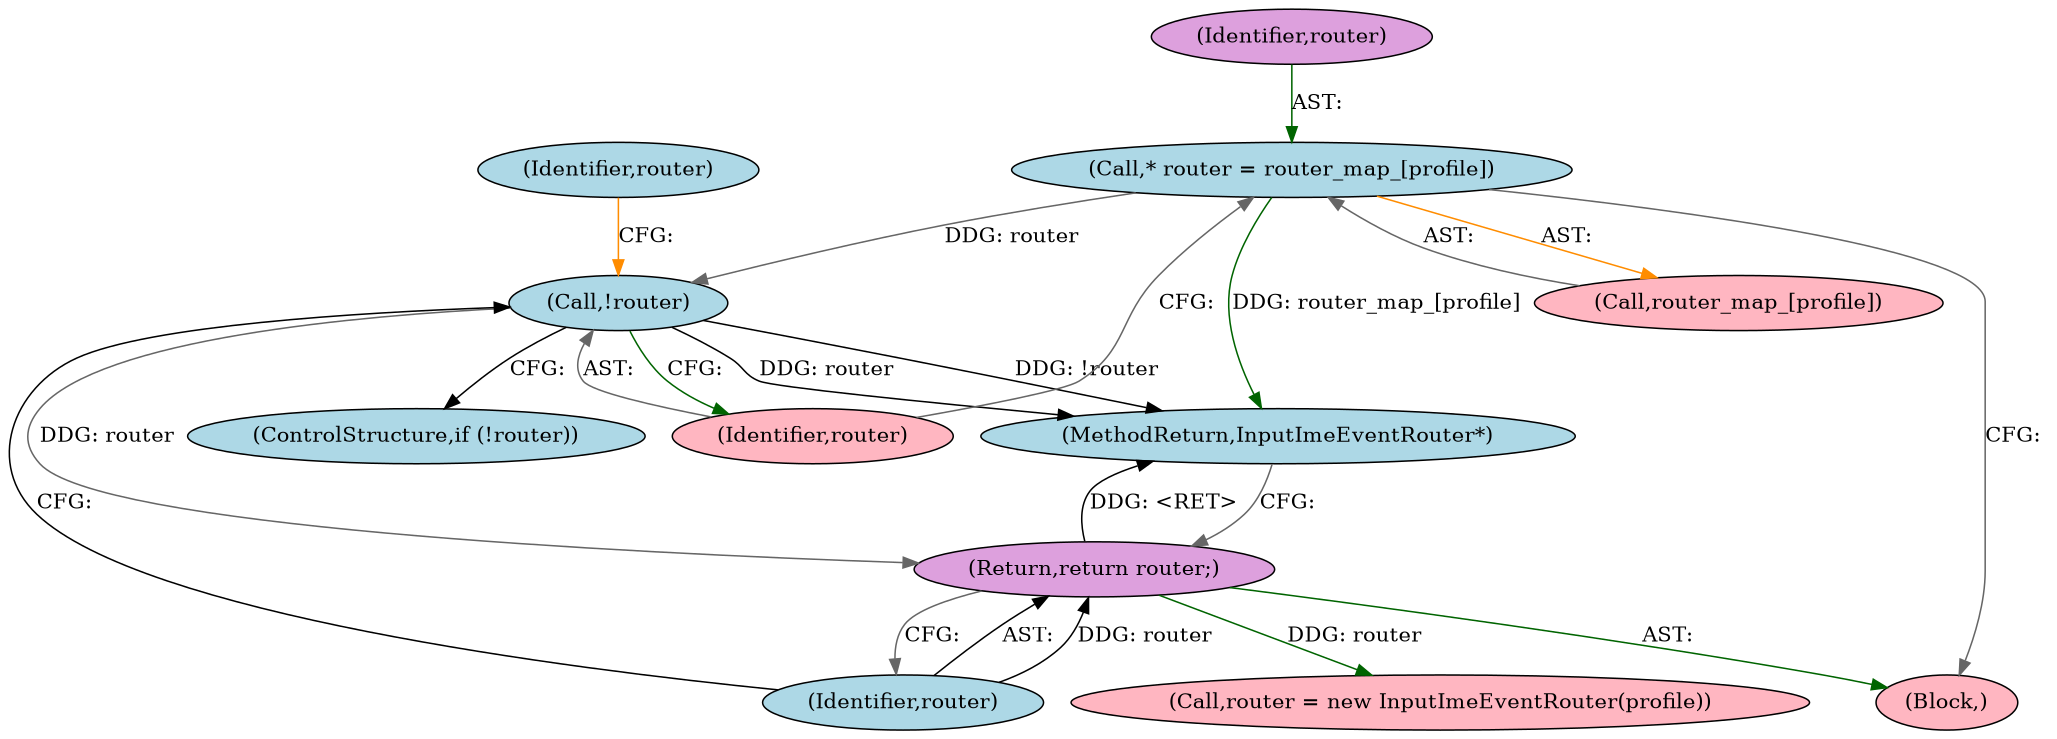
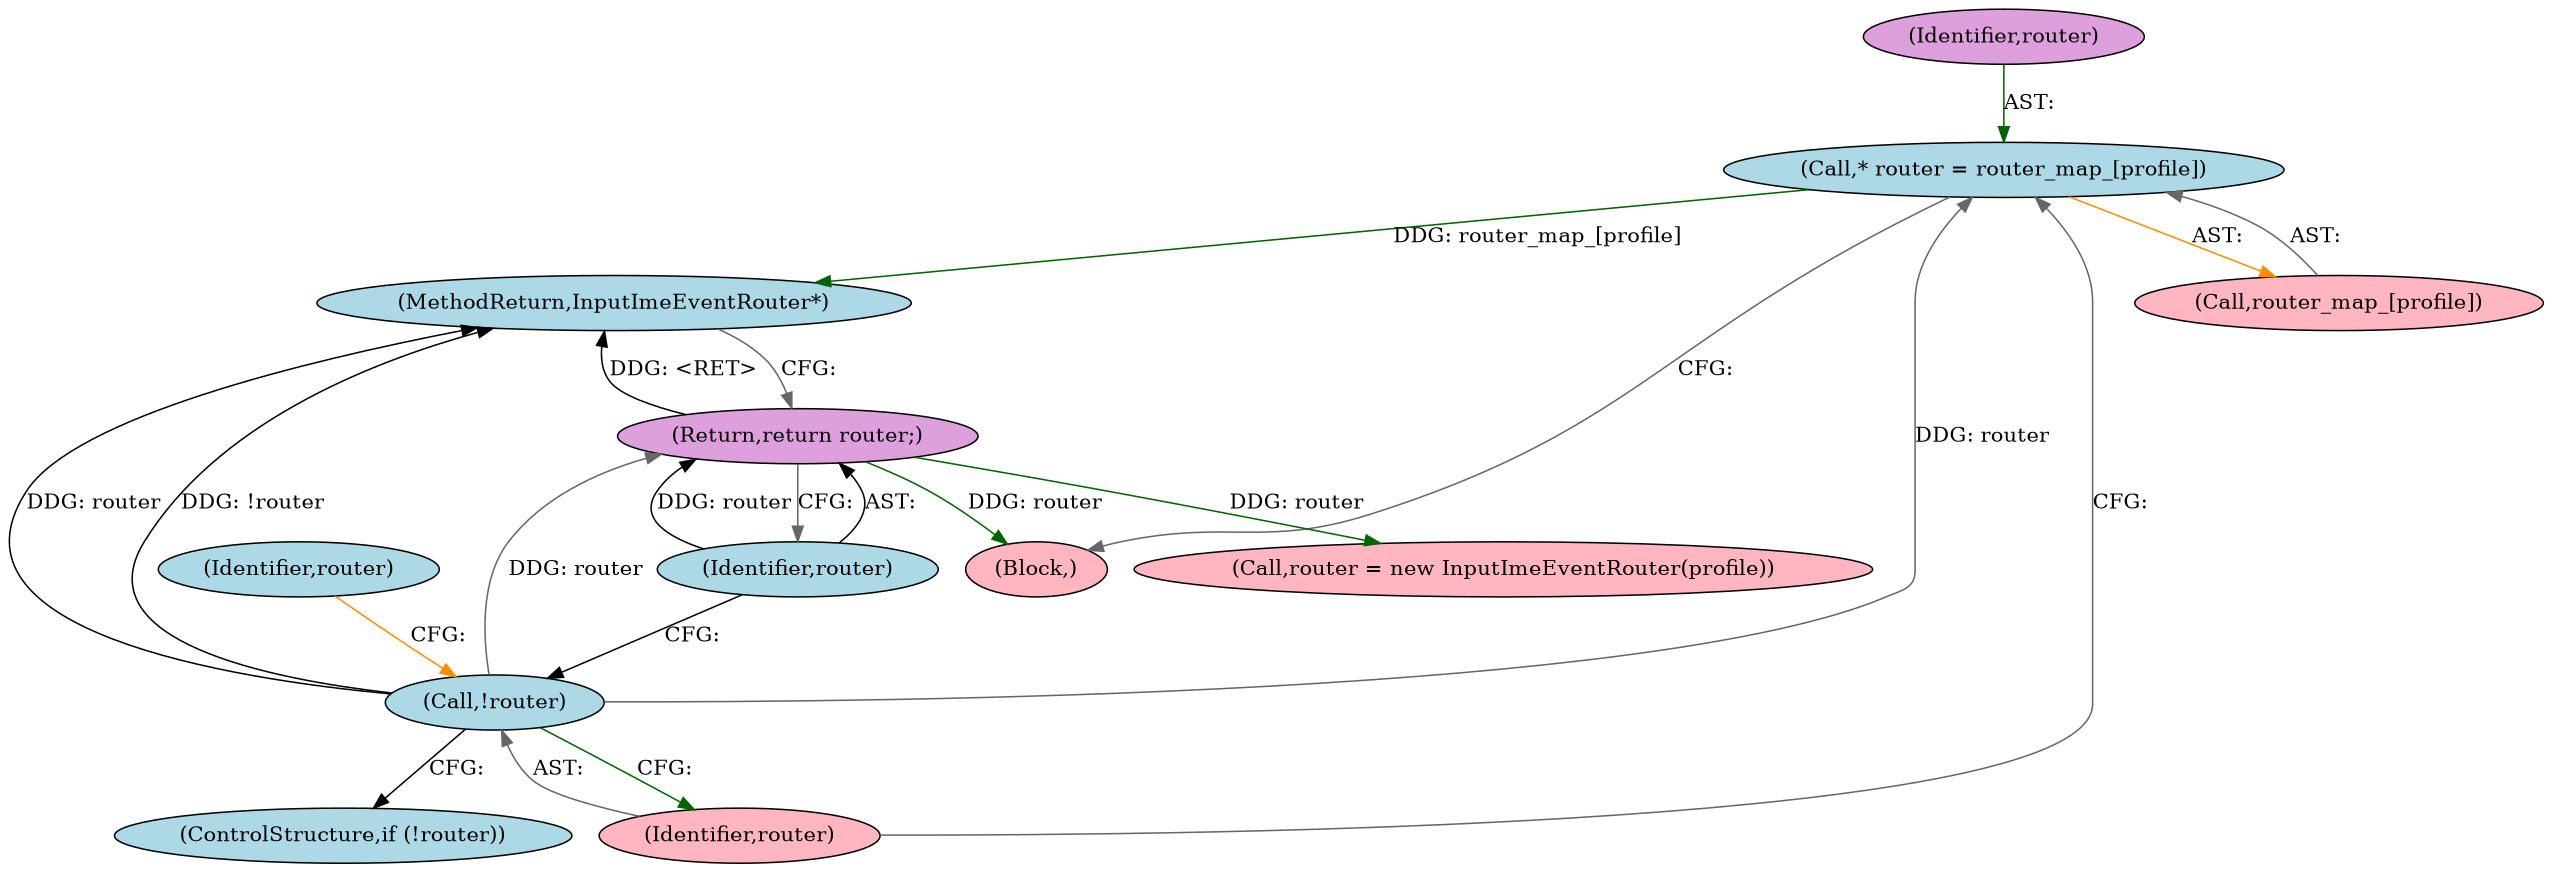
(920, 230) -> (1458, 673)
(1671, 636) -> (1035, 503)
